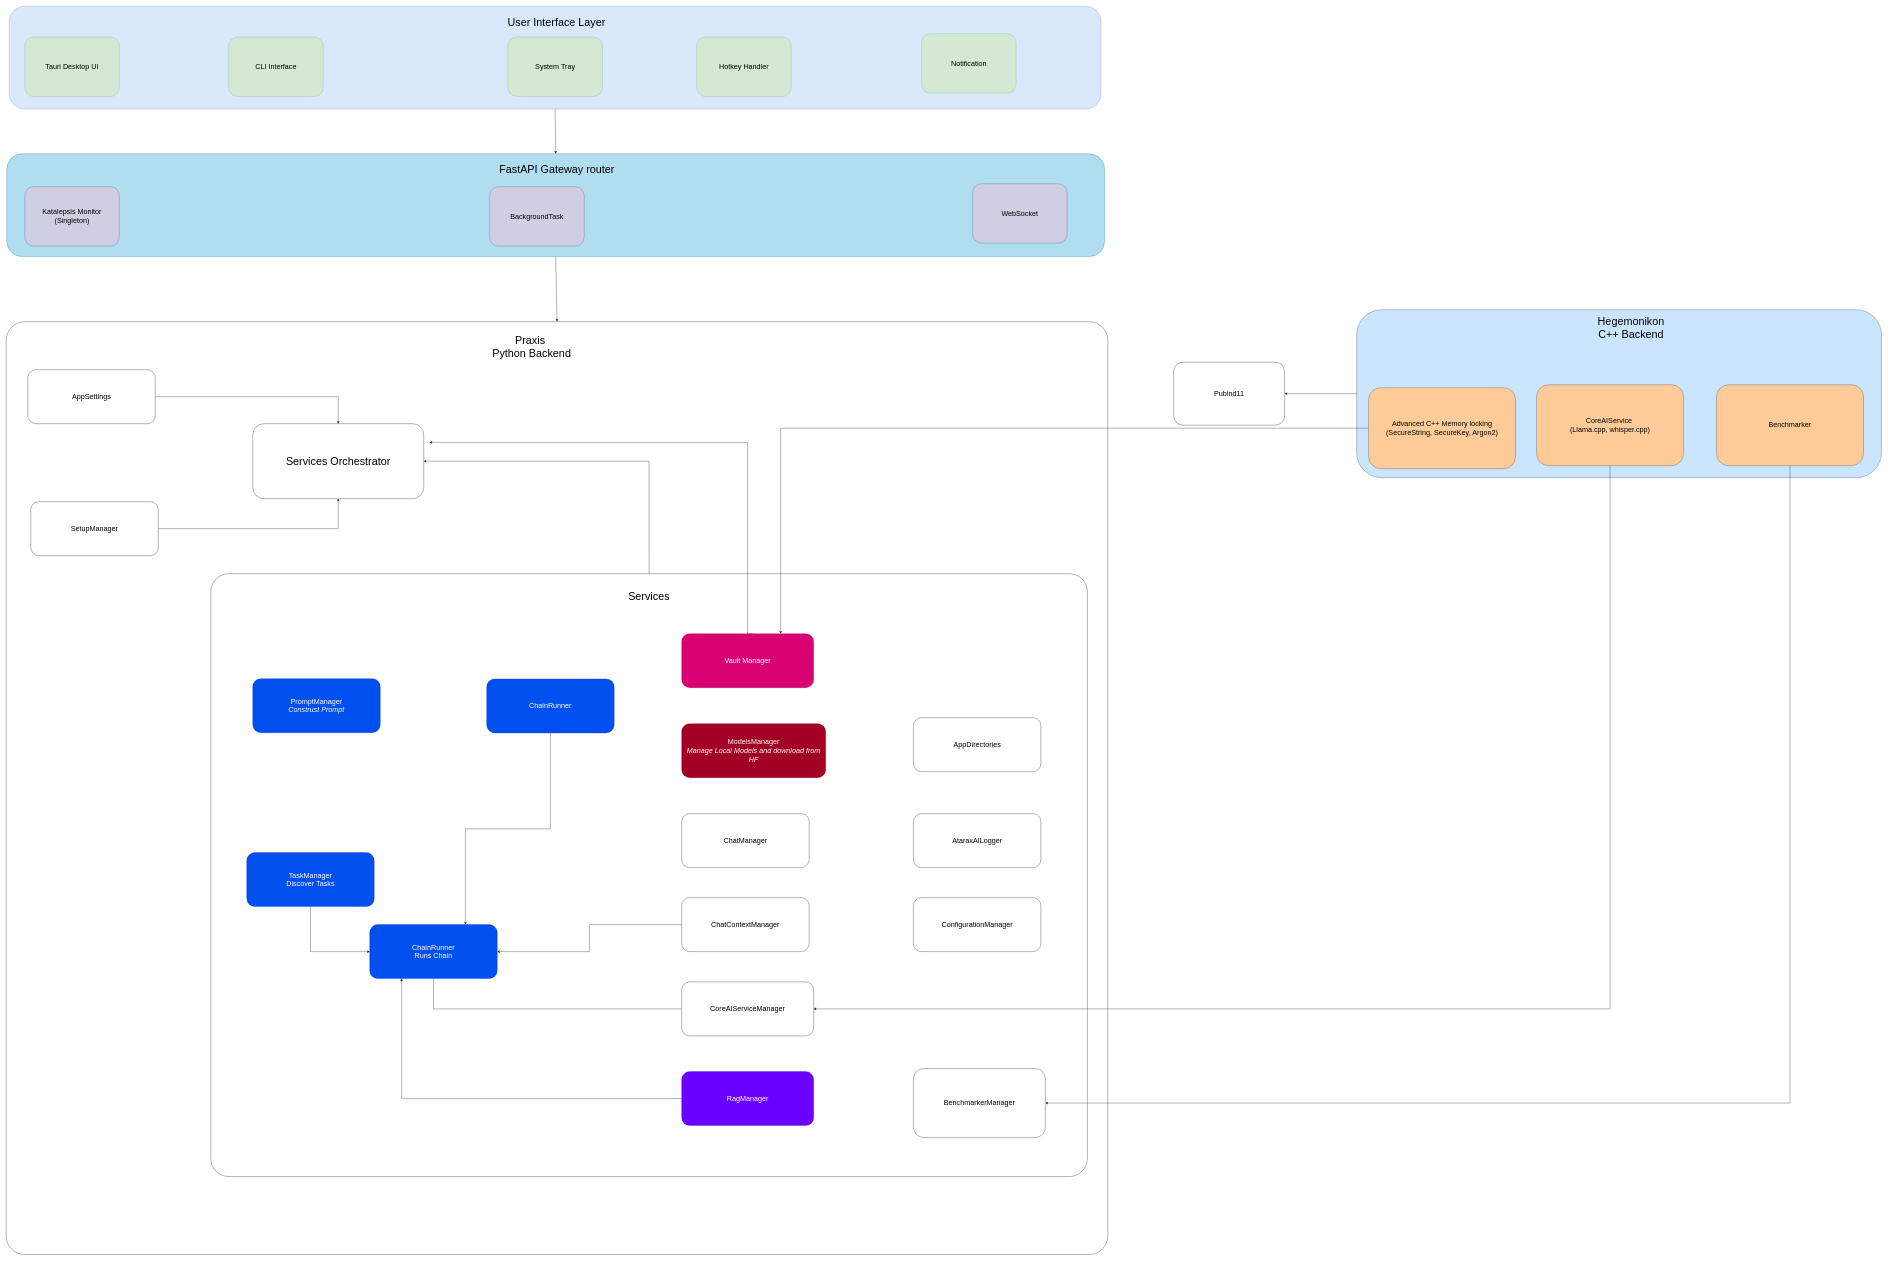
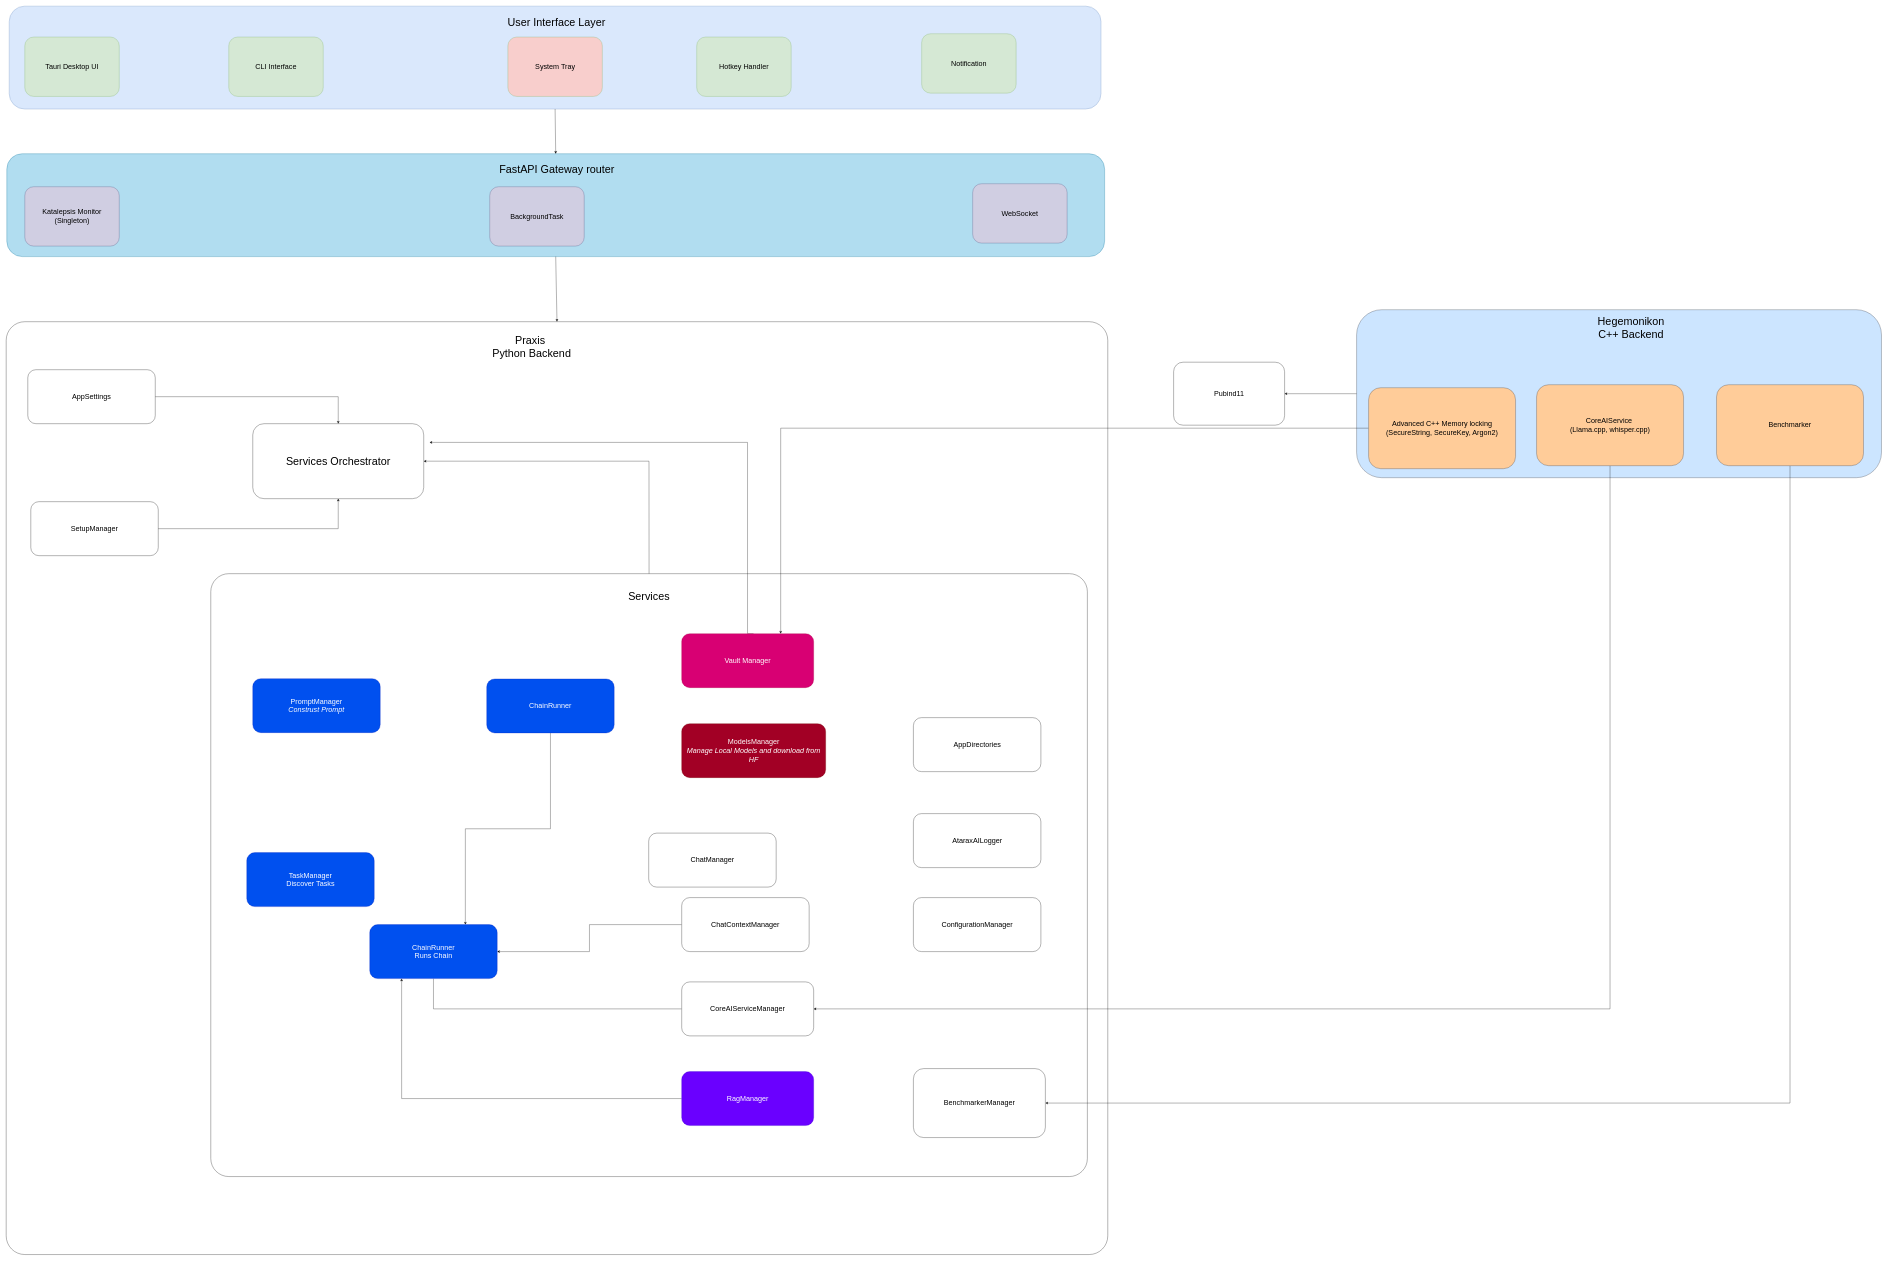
(555, 67) -> (555, 67)
(746, 841) -> (713, 860)
(366, 952) -> none
